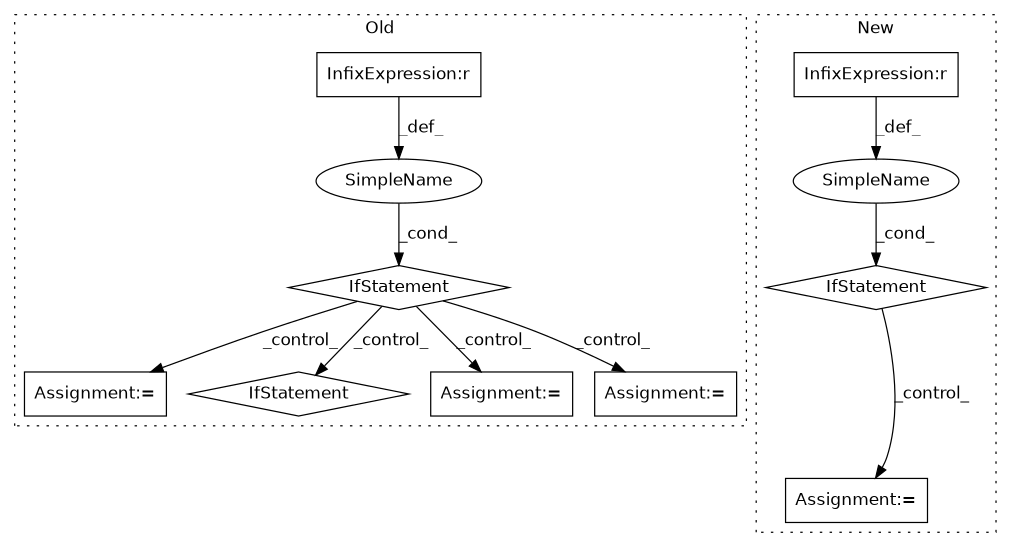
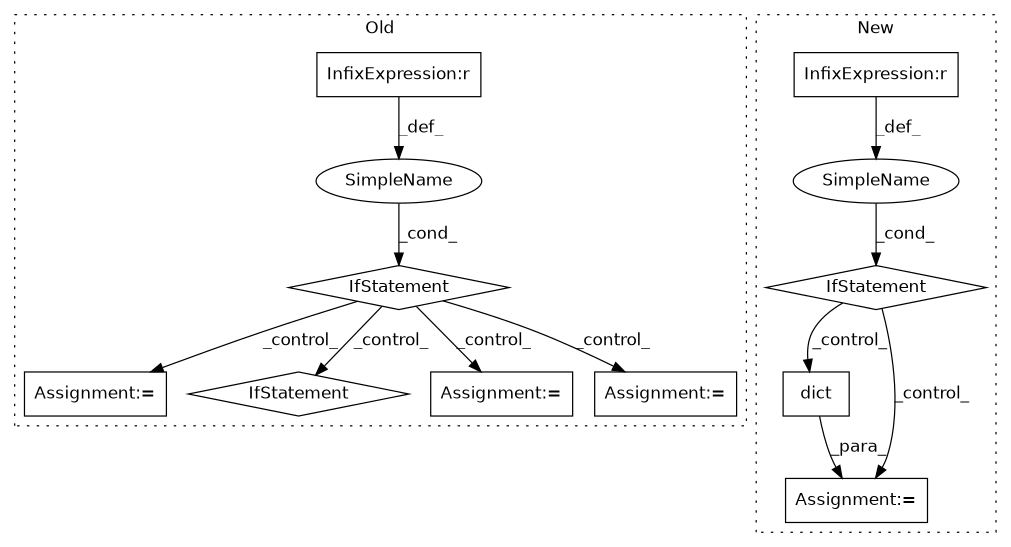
none -> (816, 394)
